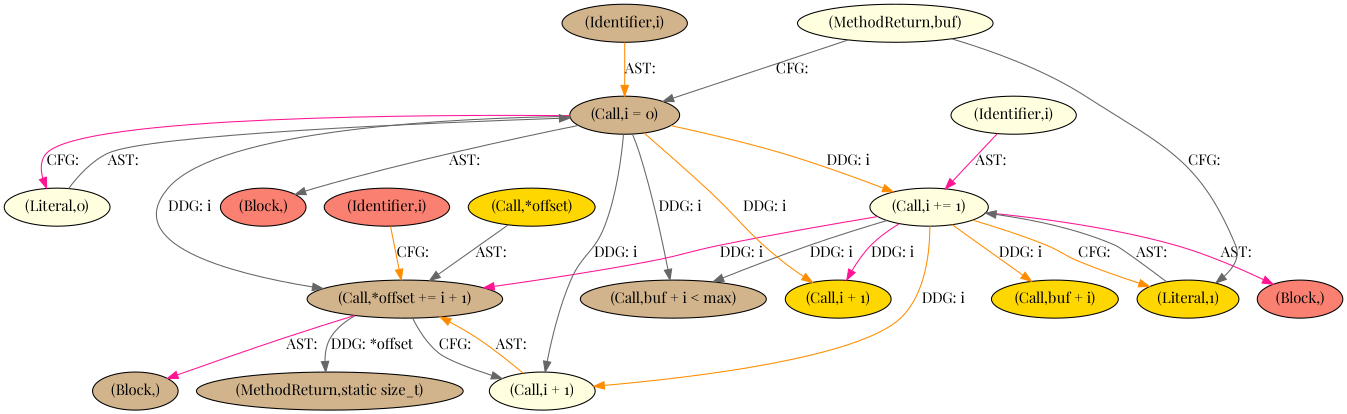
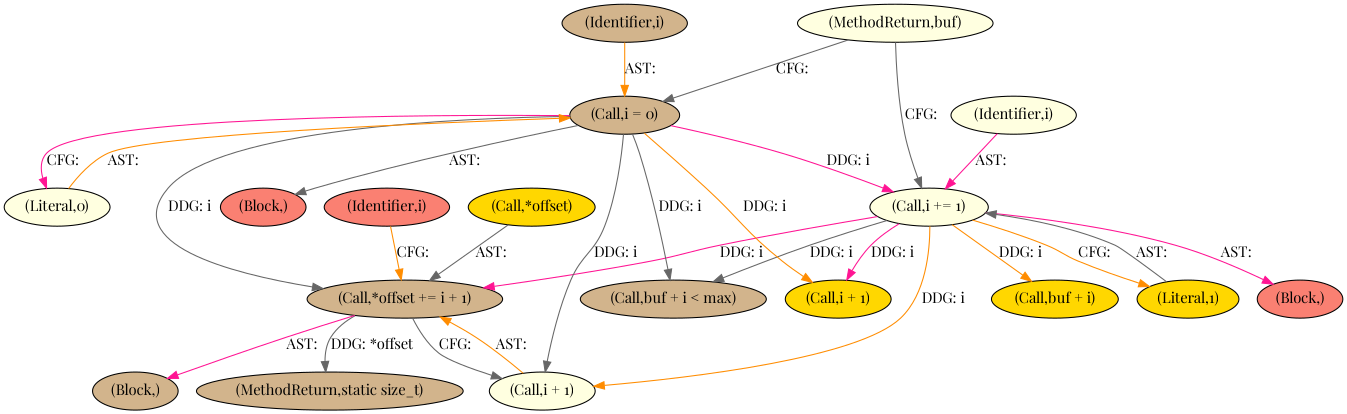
(1131, 125) -> (901, 111)
(306, 130) -> (306, 130)
(778, 152) -> (778, 152)
